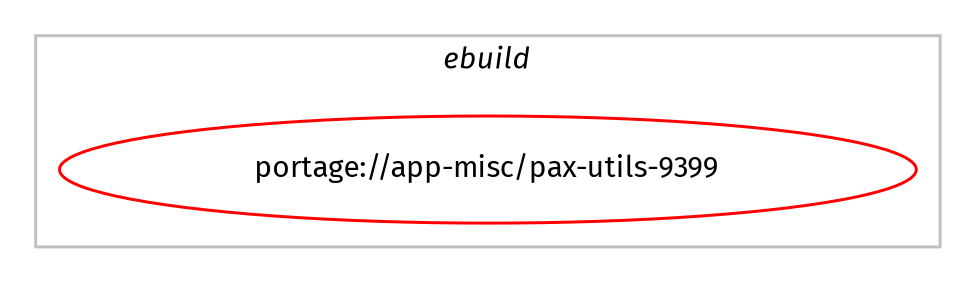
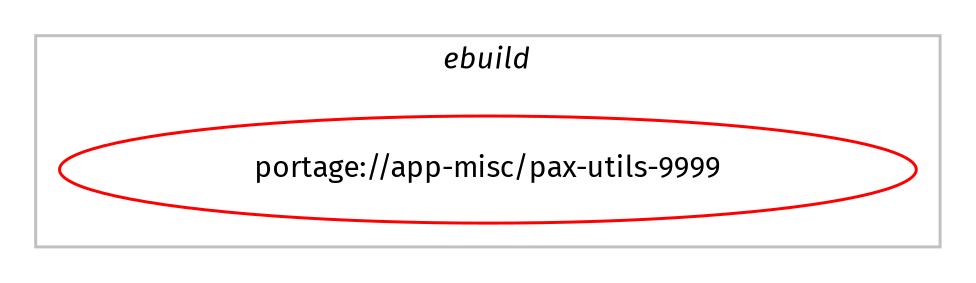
(488, 170) -> (488, 170)
